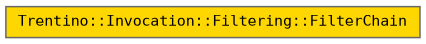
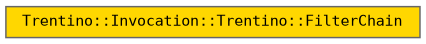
(213, 22) -> (213, 22)
